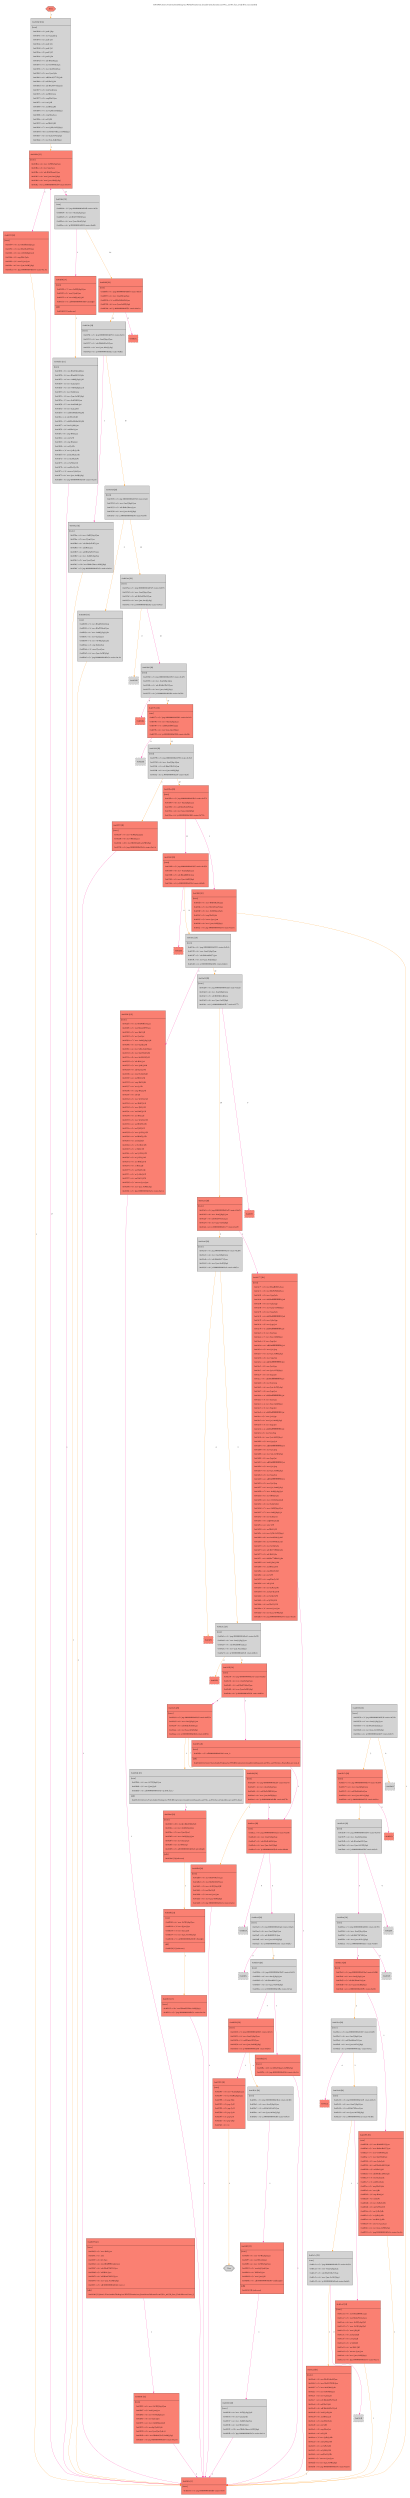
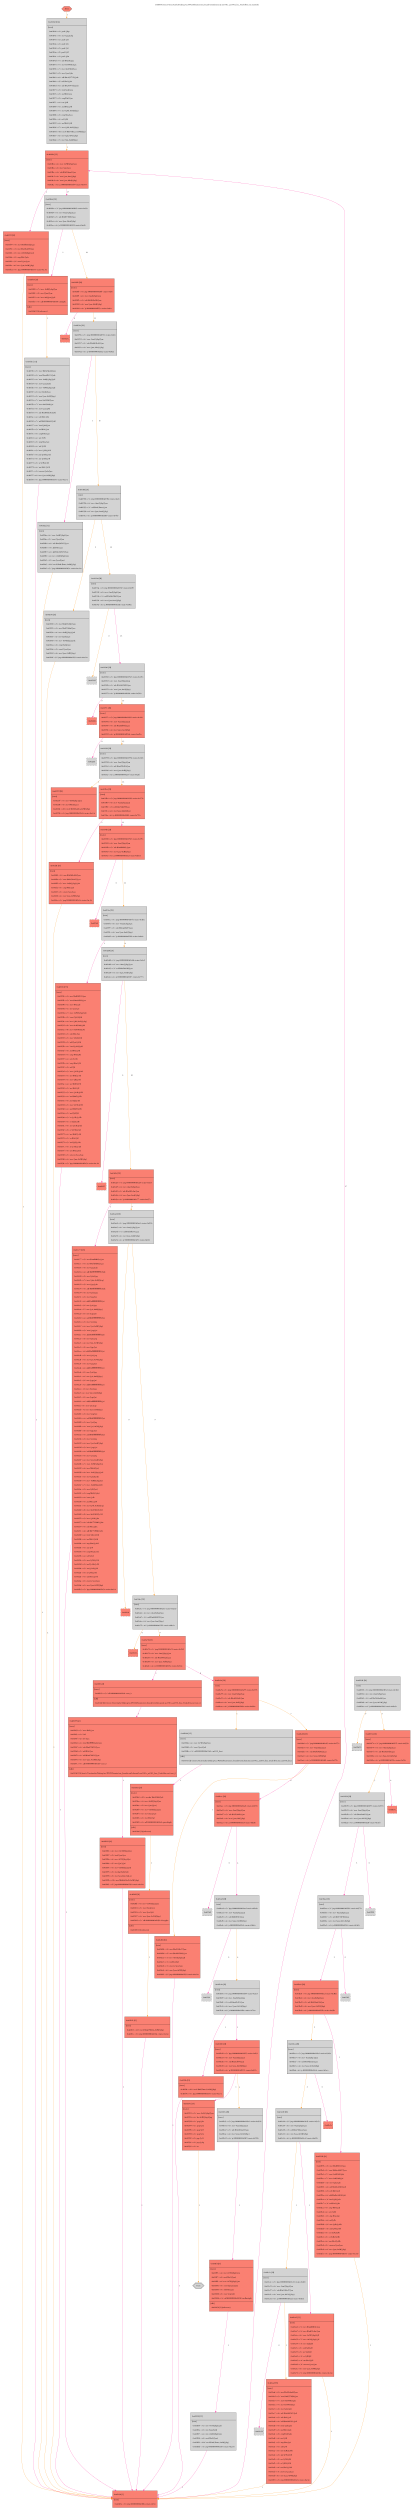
(83, 1693) -> none
(296, 1793) -> (139, 1711)
